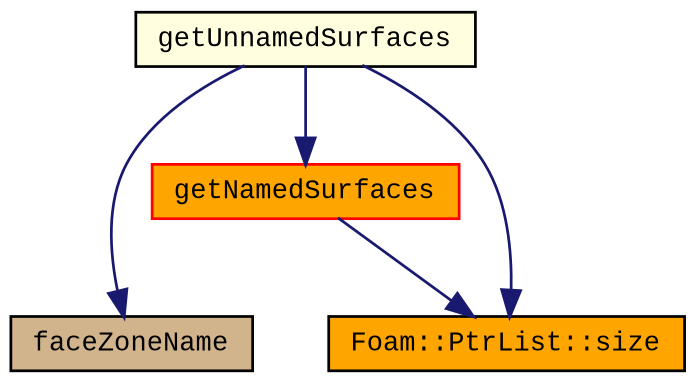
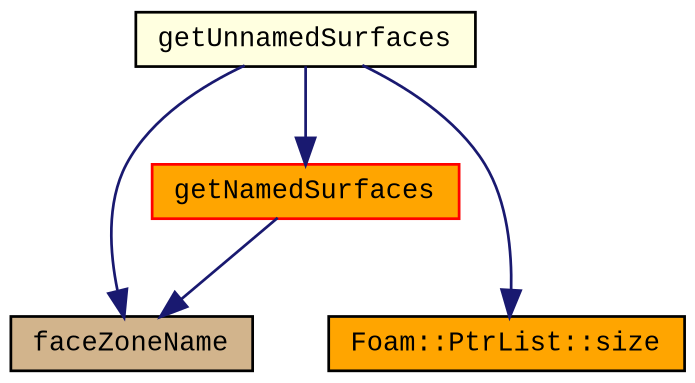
(395, 259) -> (229, 258)
